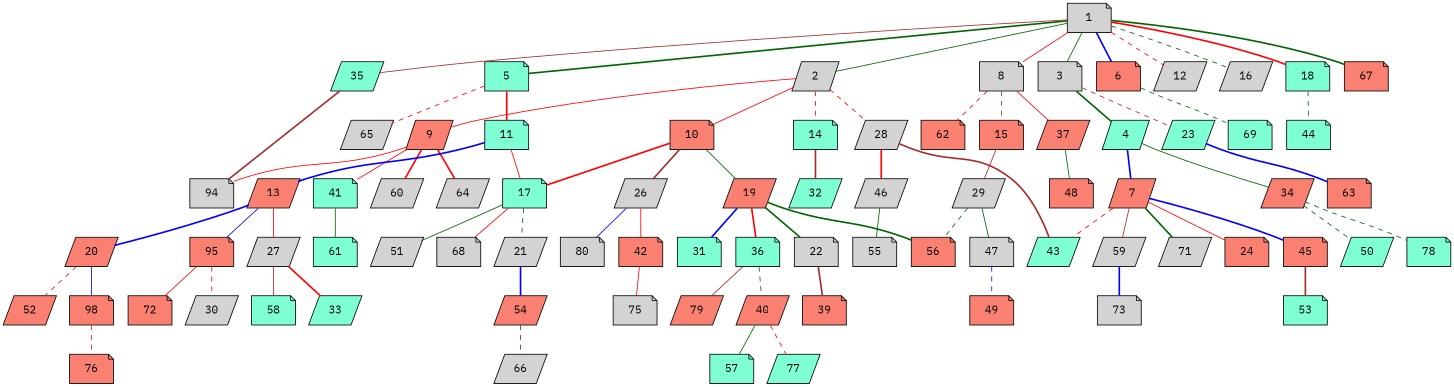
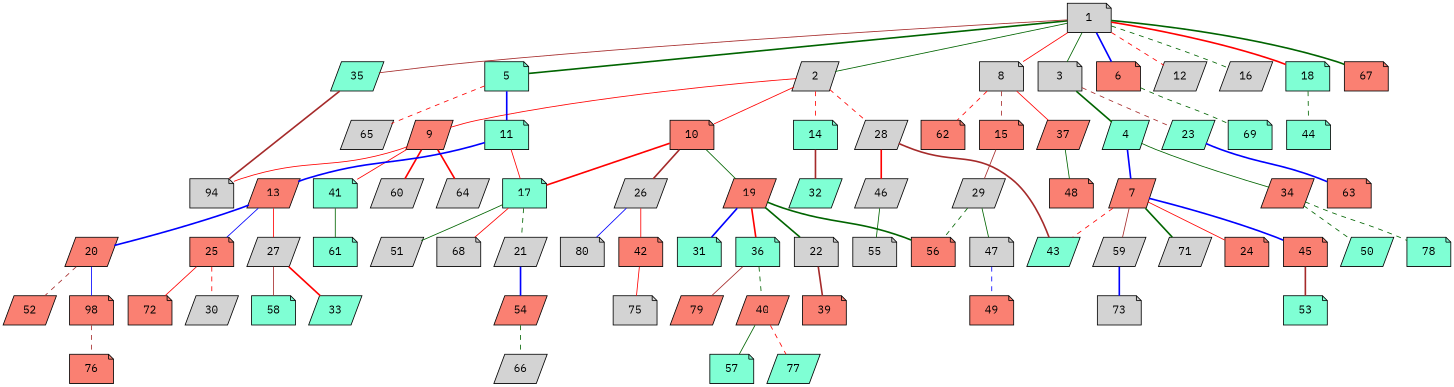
(507, 106) -> (507, 106)
(212, 252) -> (212, 252)
